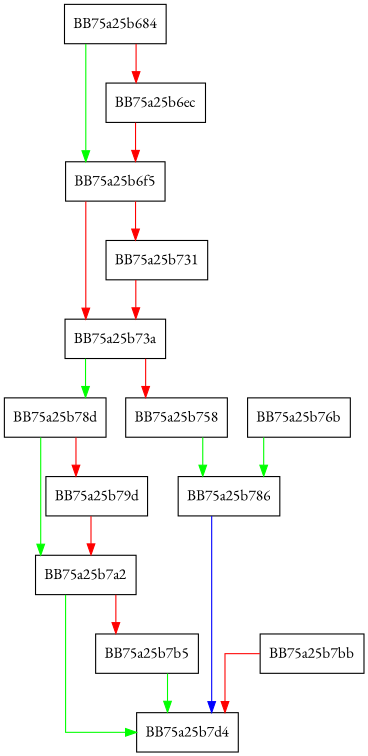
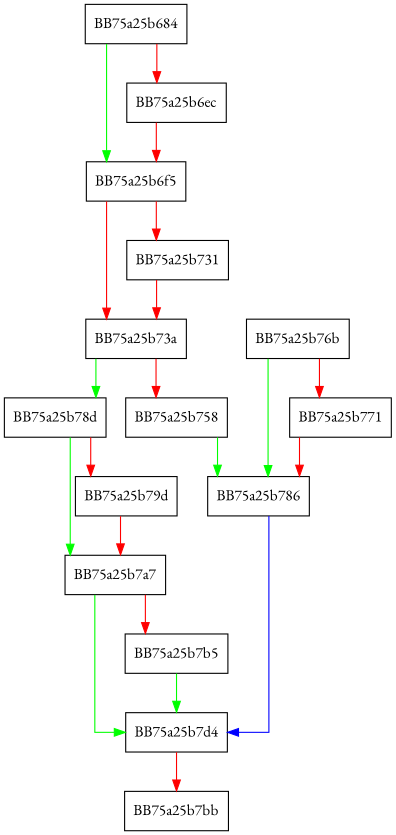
none -> (340, 418)
(86, 575) -> (115, 575)
(225, 660) -> (177, 766)
